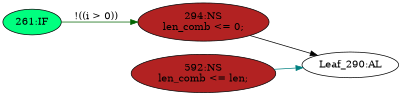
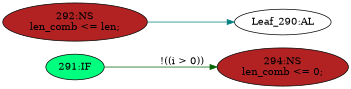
(32, 22) -> (75, 67)
(280, 44) -> none
(203, 73) -> (75, 22)
